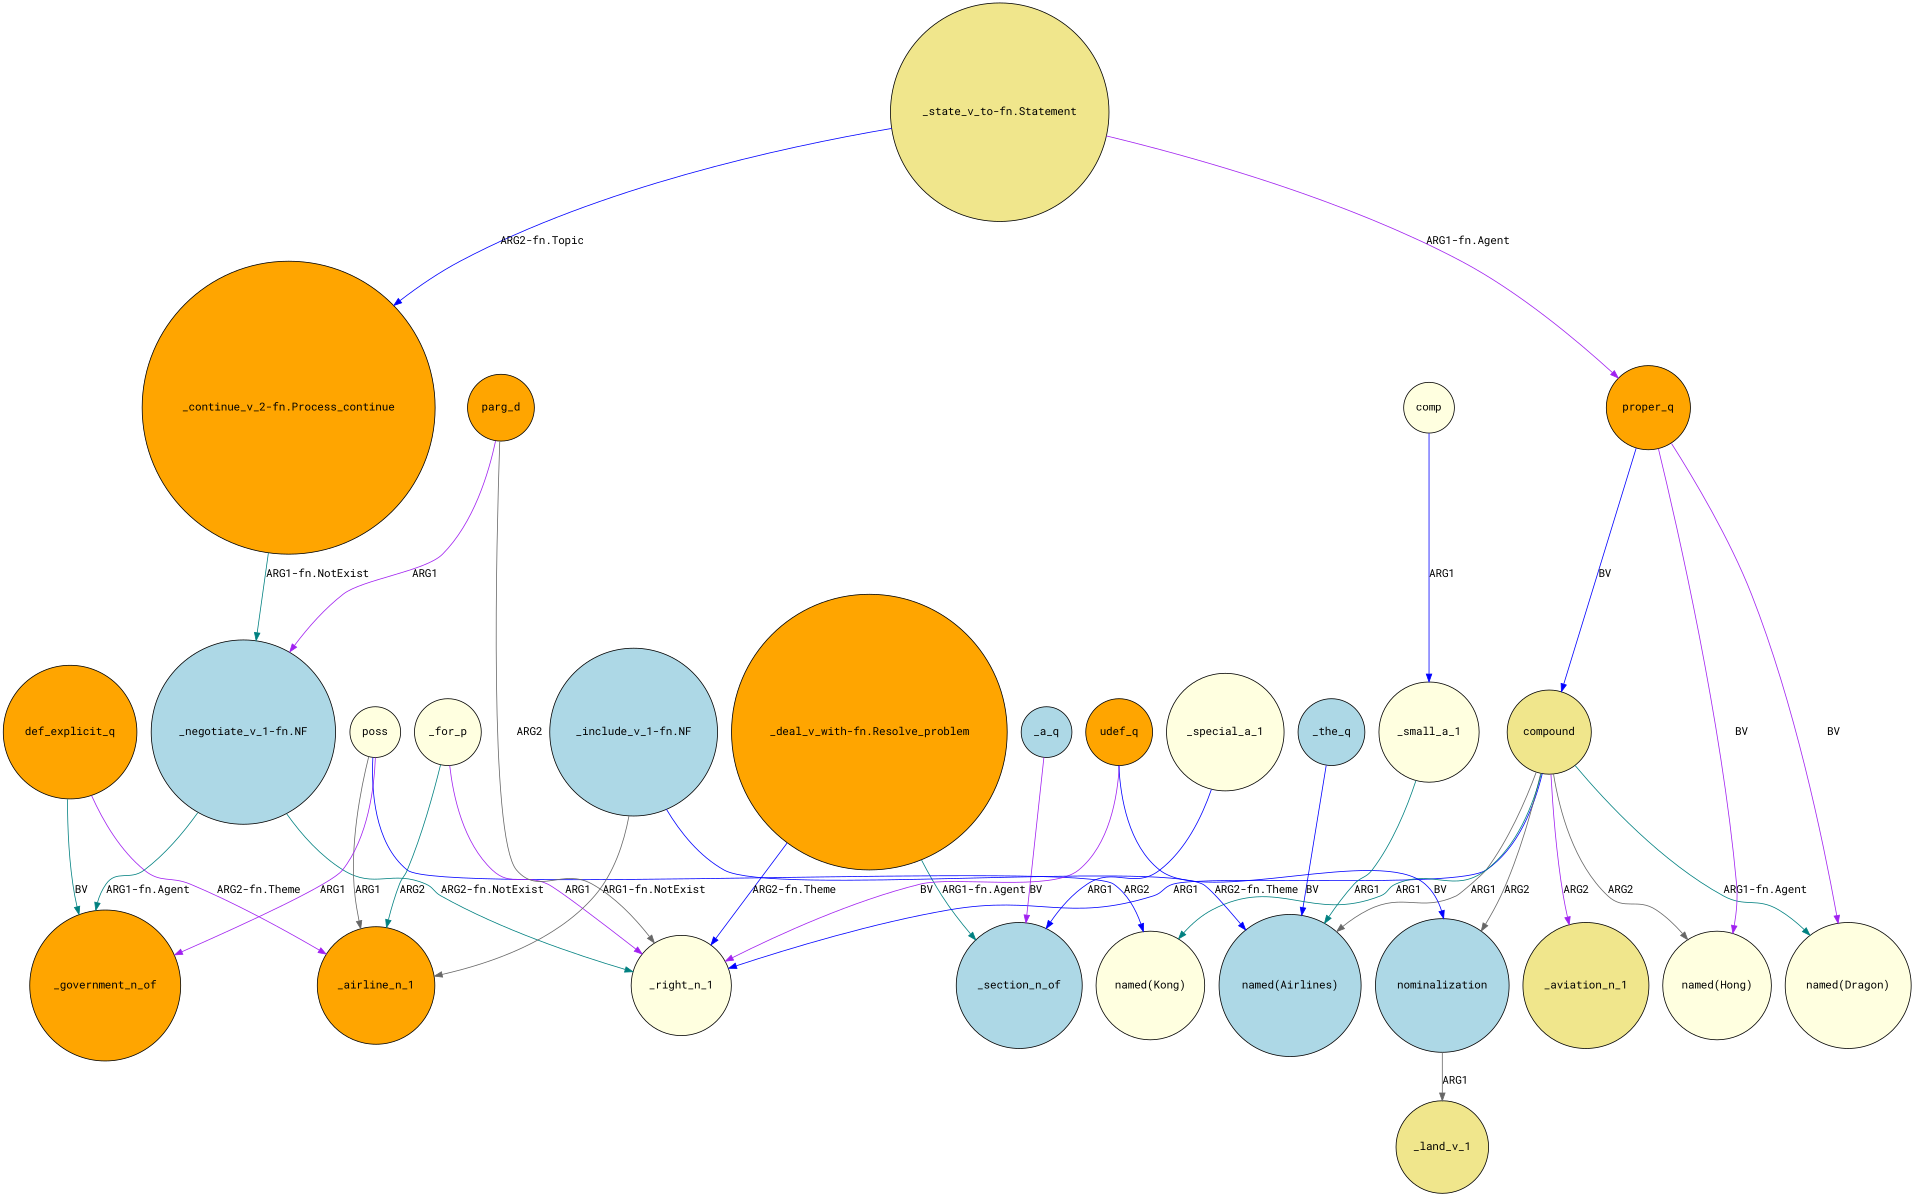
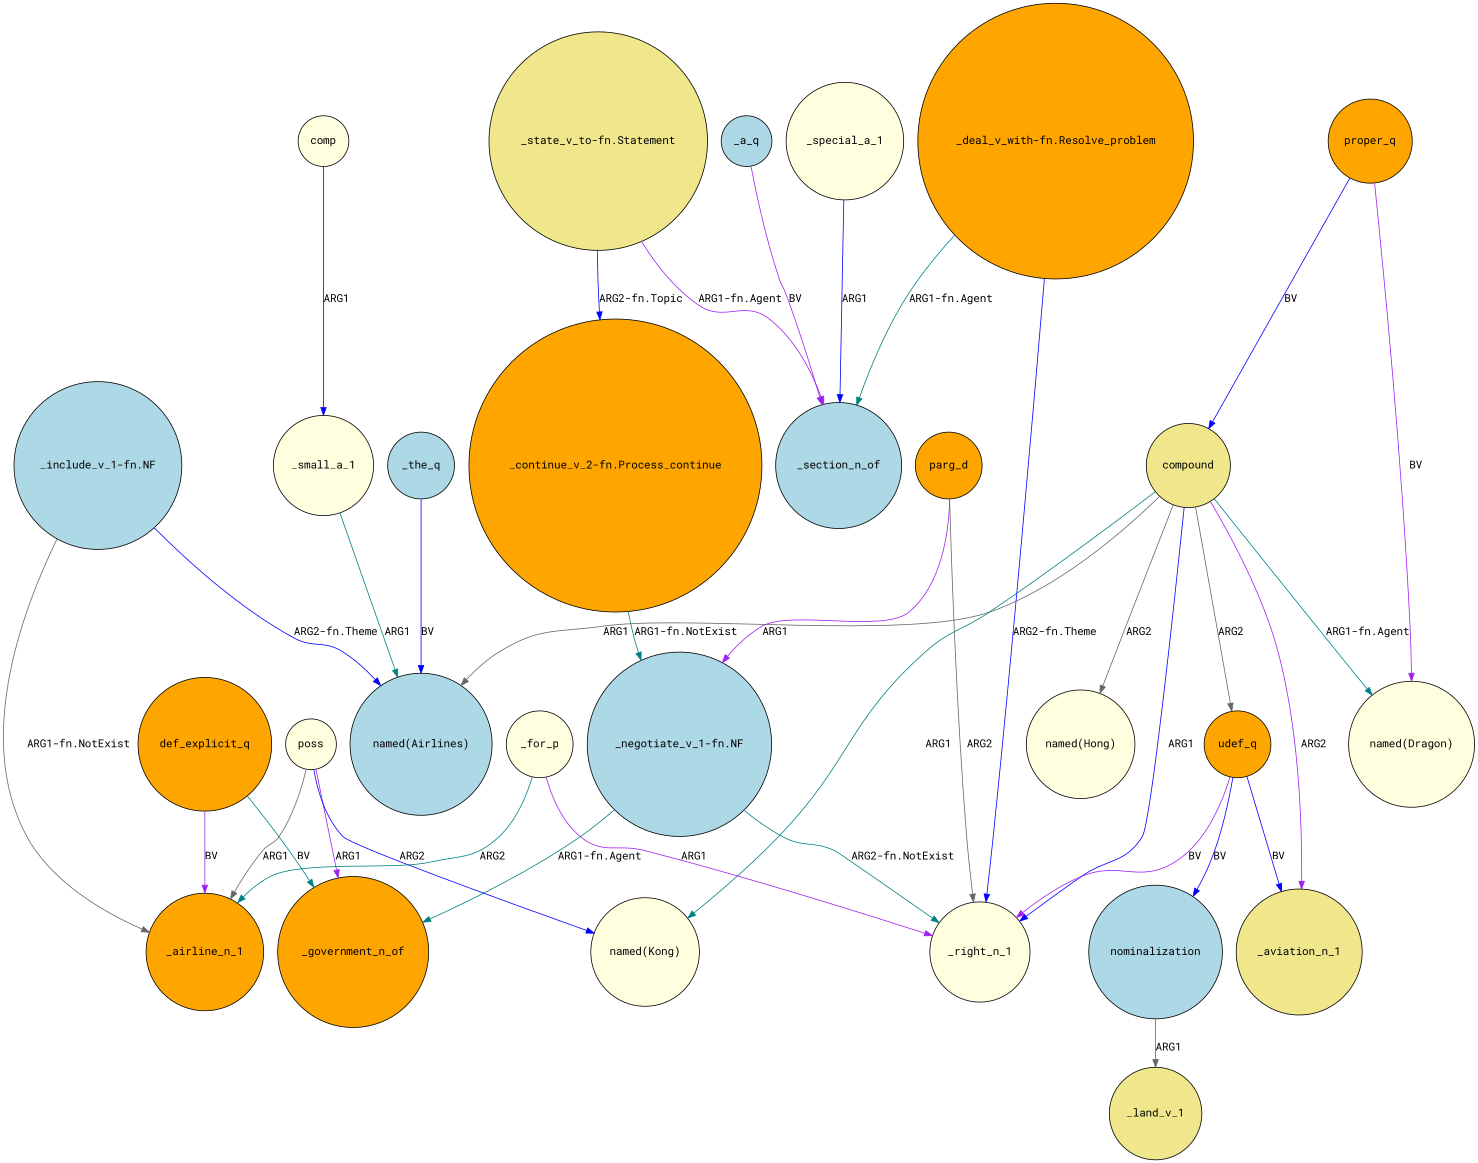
(1376, 221) -> (738, 311)
(1709, 686) -> none
none -> (1263, 830)
(1519, 851) -> (1213, 605)
(259, 890) -> (211, 857)
